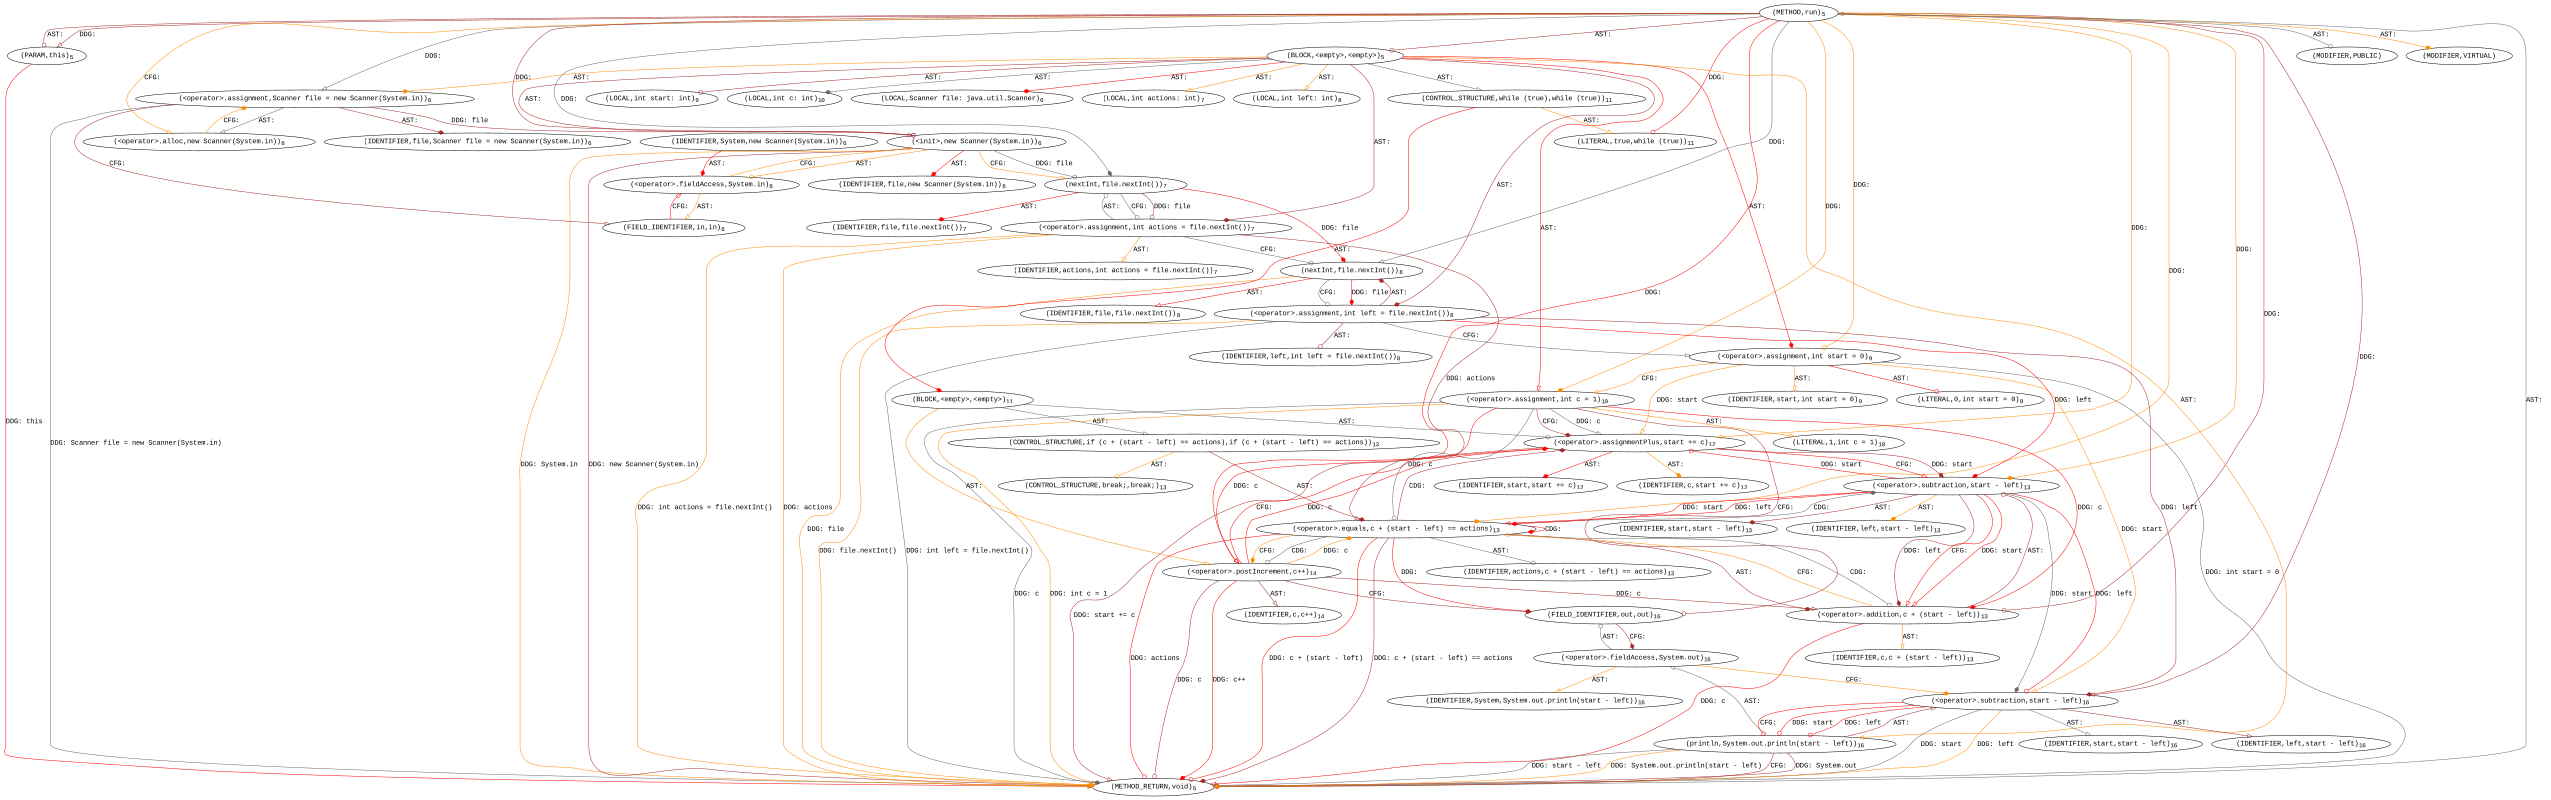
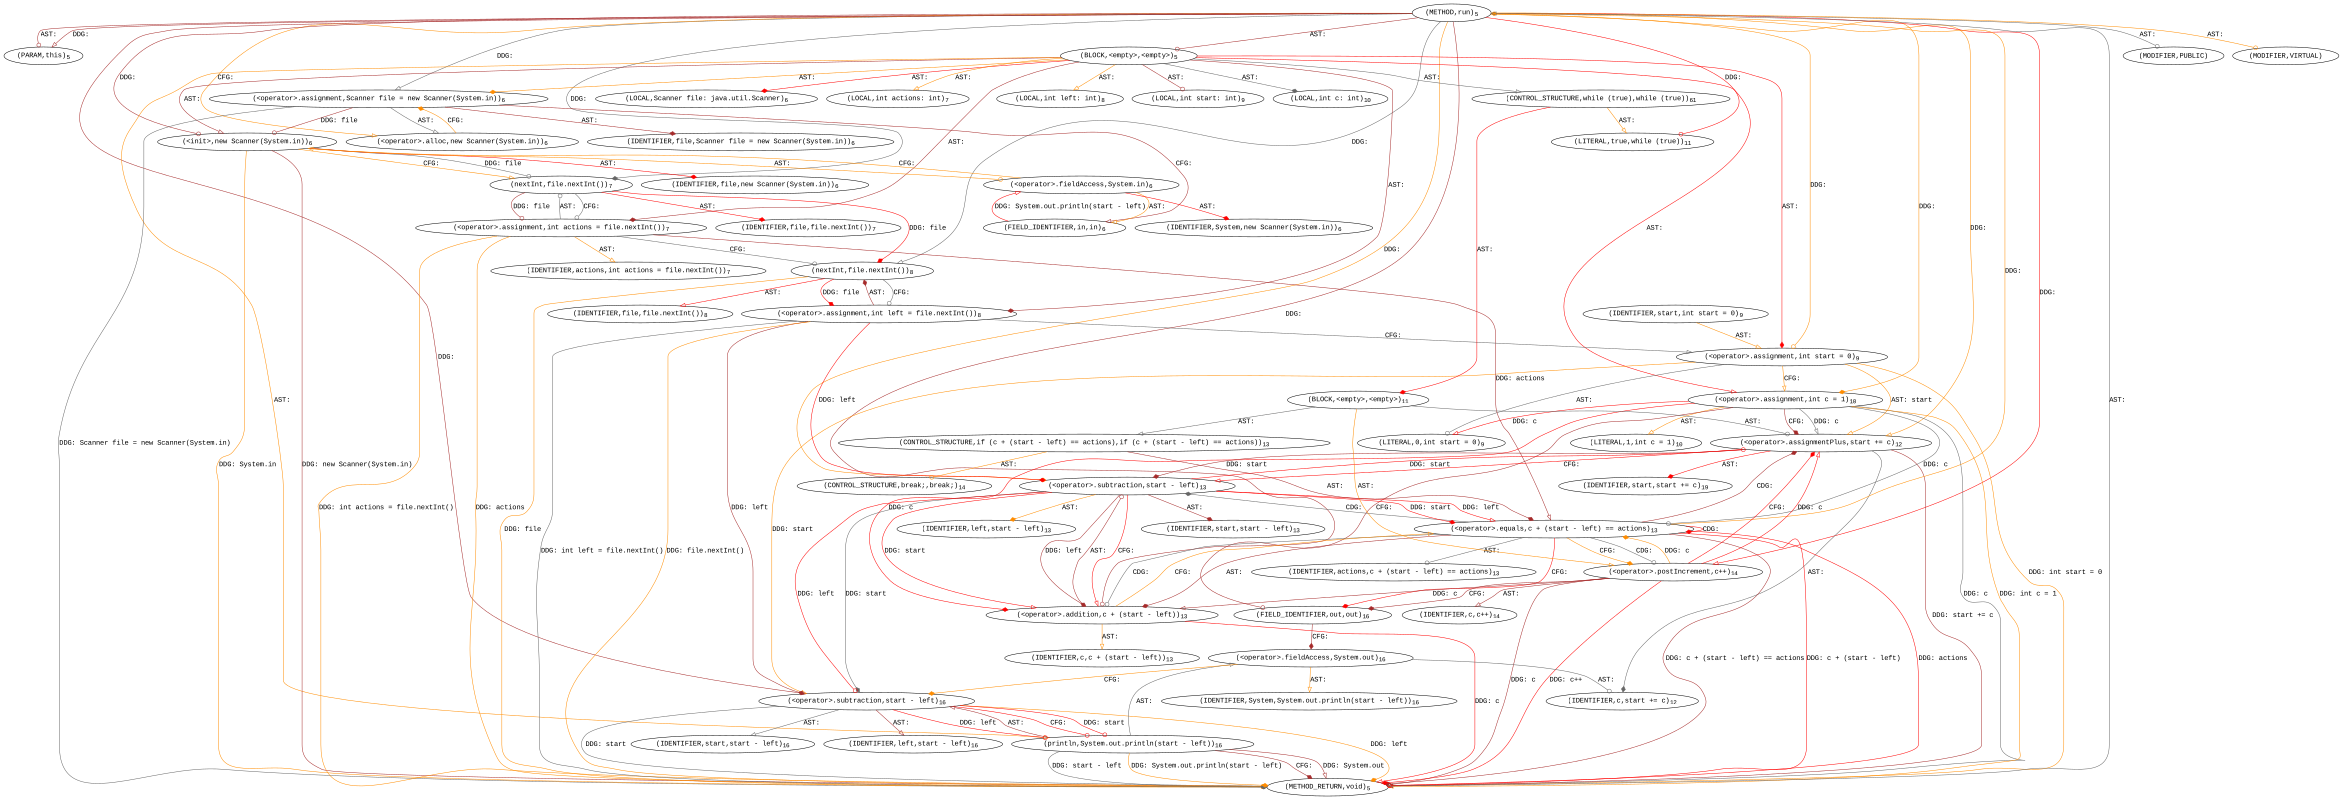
(2132, 20) -> (1873, 18)
(1609, 98) -> (1693, 98)
(708, 161) -> (1175, 203)
(683, 206) -> (1070, 206)
(1311, 357) -> none
(1795, 376) -> (1726, 335)
(1881, 378) -> (1584, 389)
(1677, 400) -> (1912, 400)
(2154, 403) -> (2005, 157)
(1661, 463) -> (1770, 588)
(1331, 464) -> (1584, 408)
(1163, 485) -> (962, 485)
(1580, 485) -> (1705, 485)
(1412, 572) -> (1562, 572)
(1603, 641) -> (1507, 664)
(2174, 769) -> (1979, 769)
(196, 770) -> none
